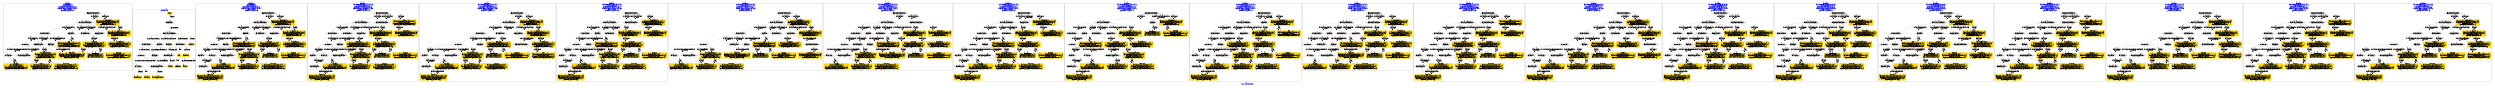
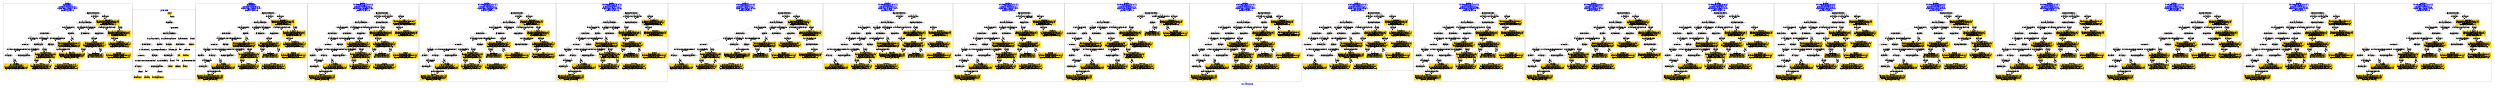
(164, 11) -> (164, 11)
